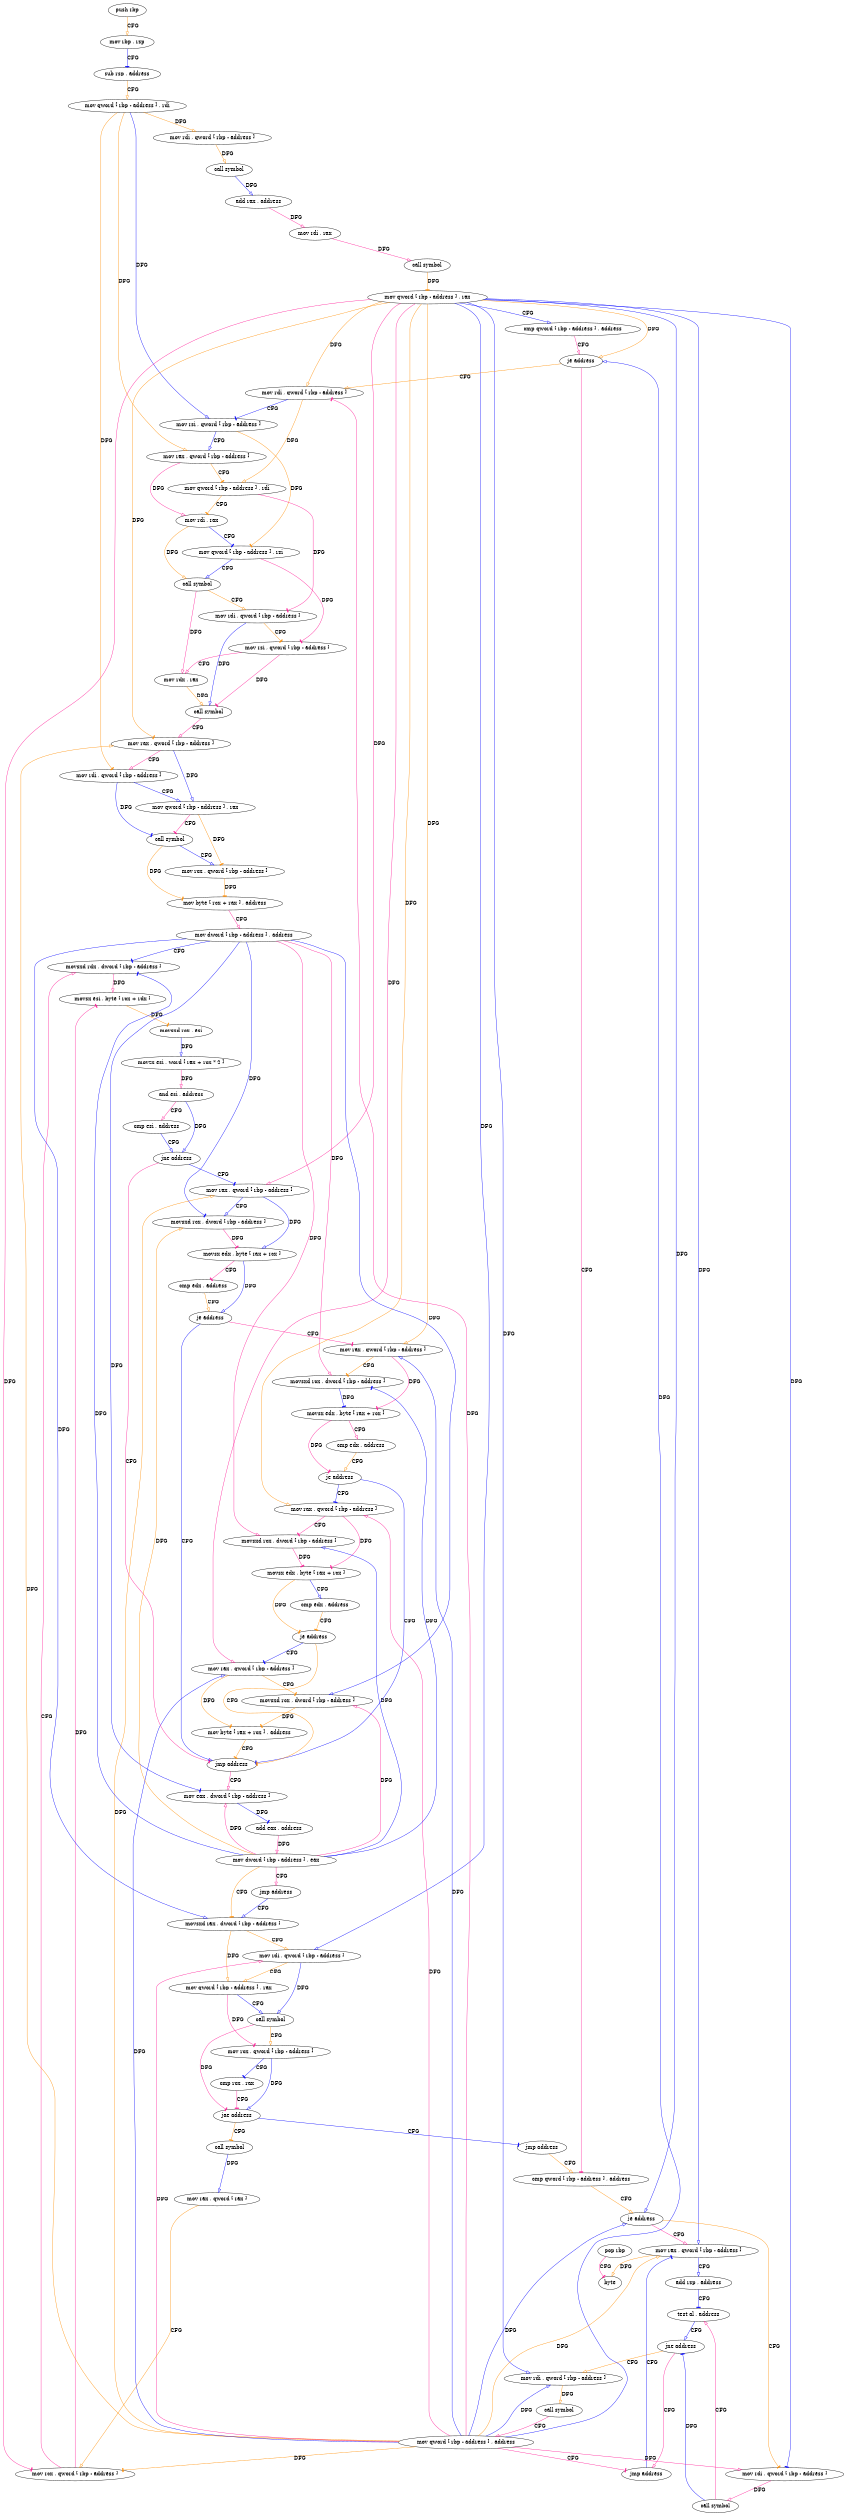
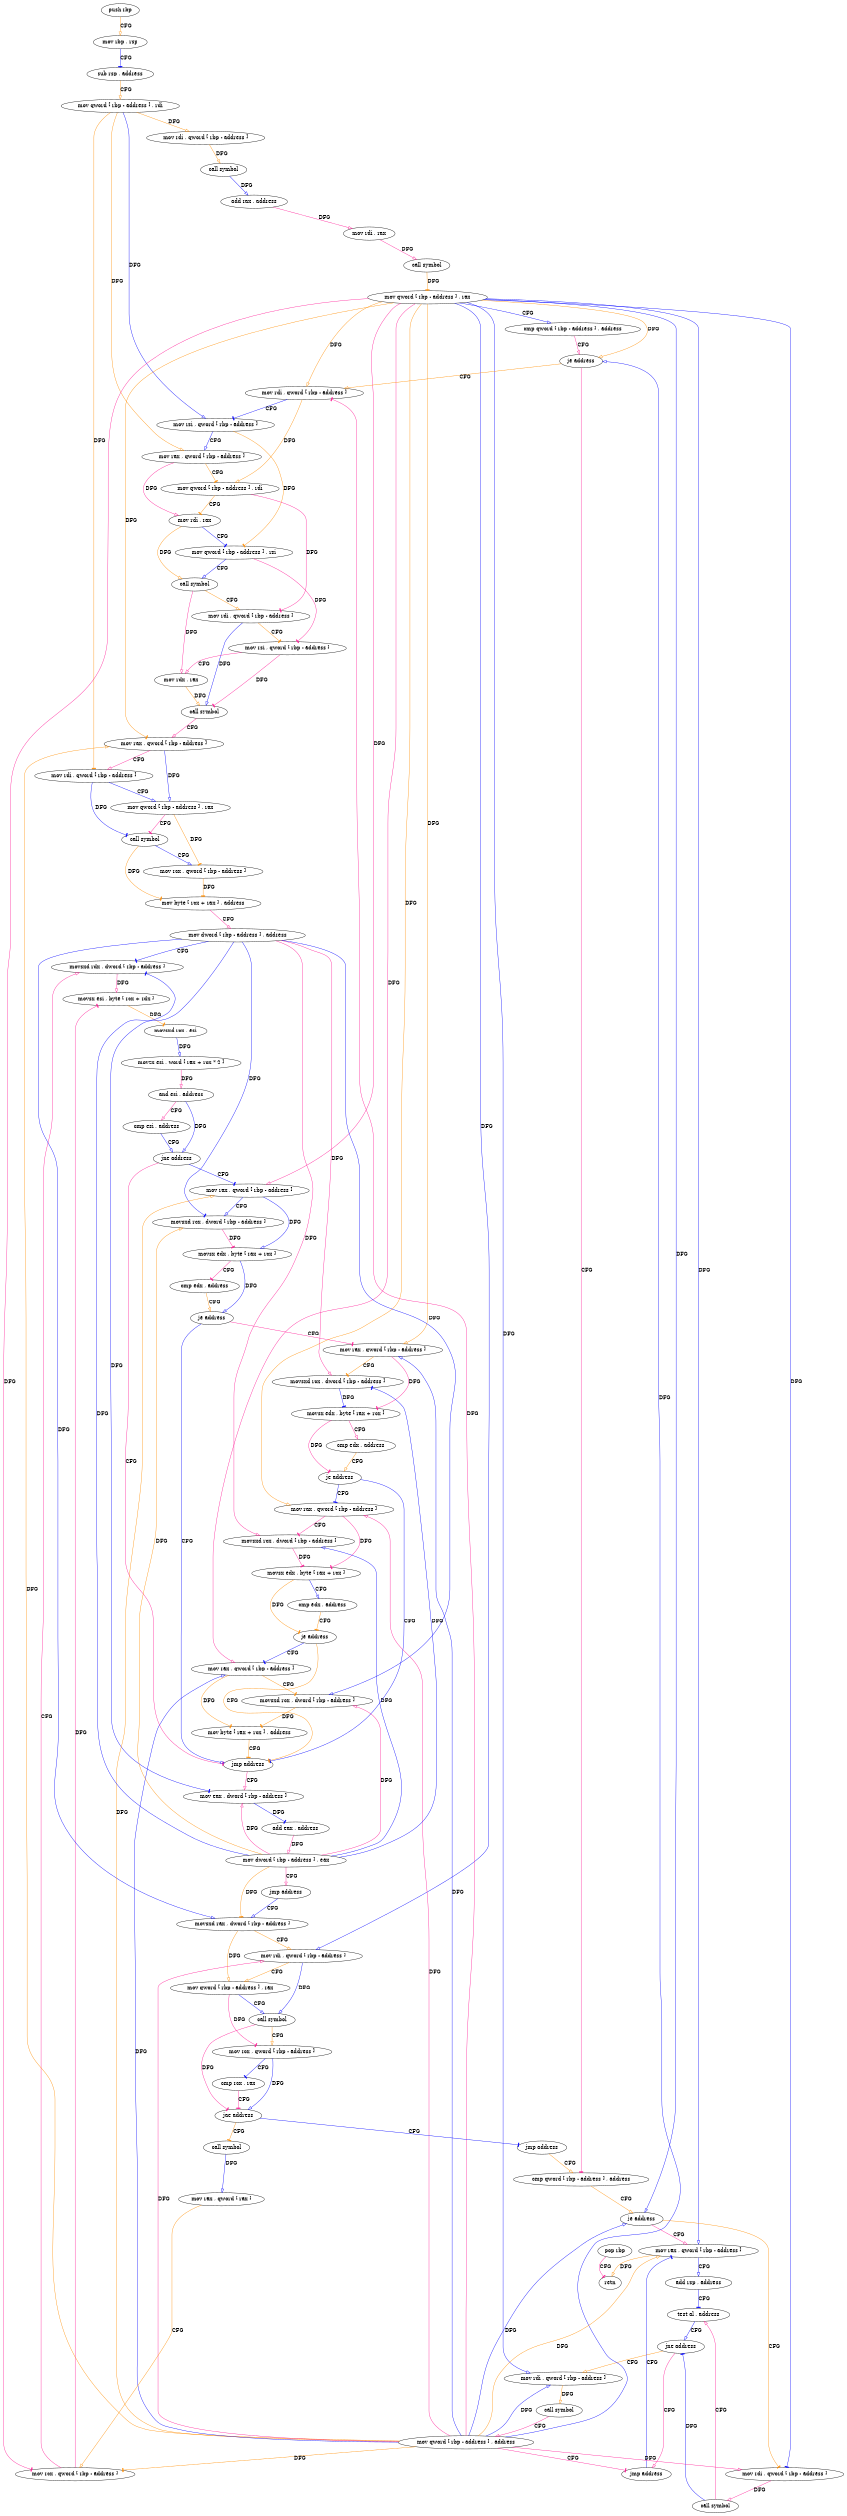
(242, 1892) -> (252, 1892)
(610, 2283) -> (610, 2283)
